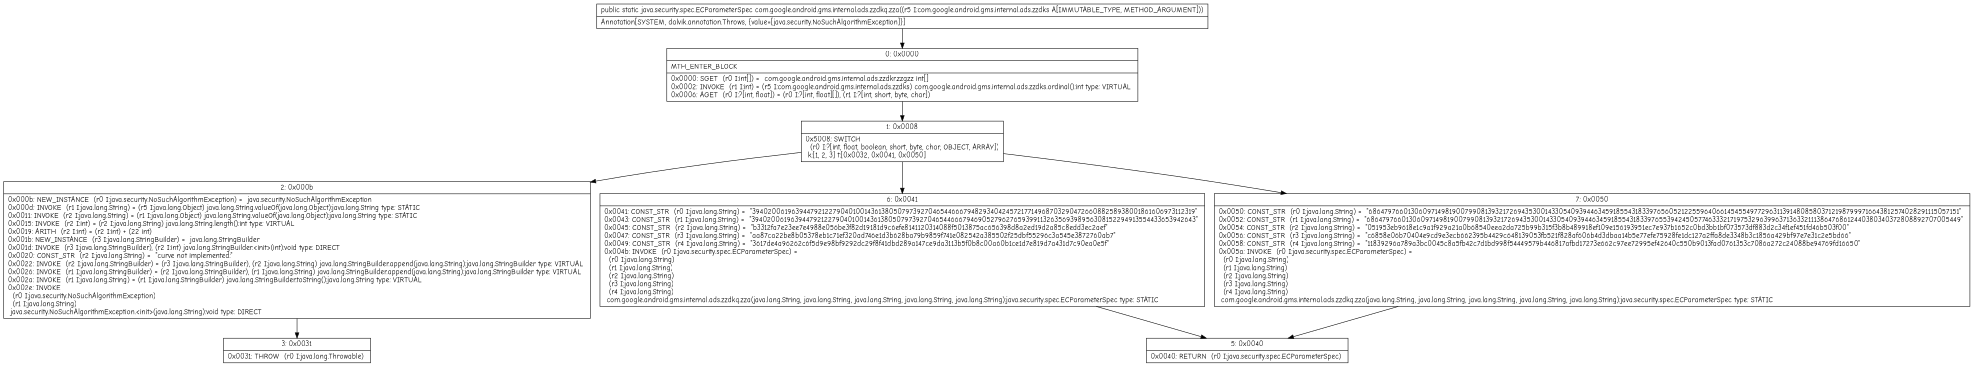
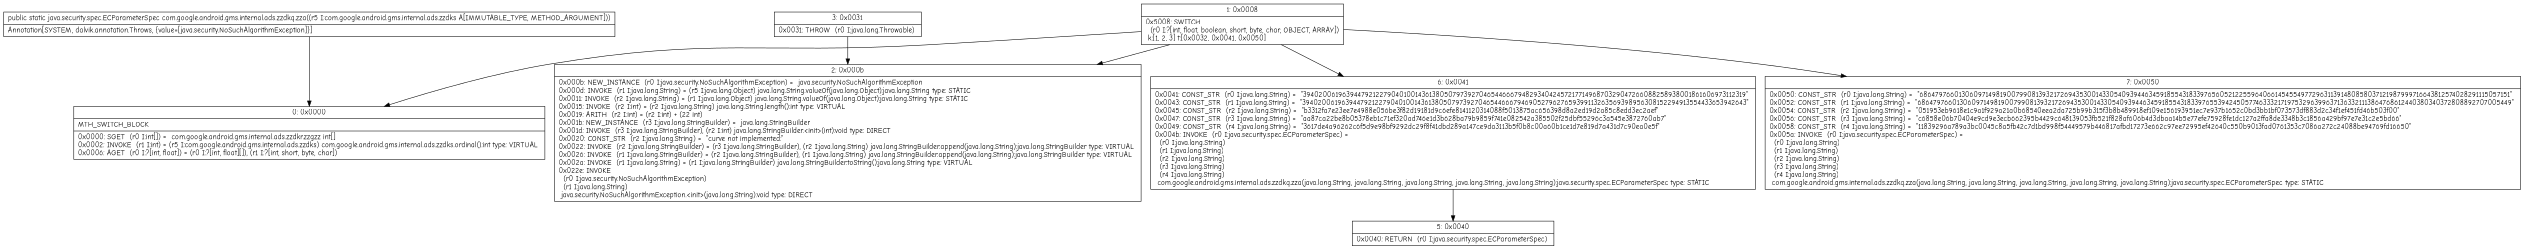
(704, 67) -> (114, 125)
(902, 108) -> (763, 48)
(37, 288) -> (587, 171)
(1346, 322) -> none
(297, 326) -> (848, 51)
